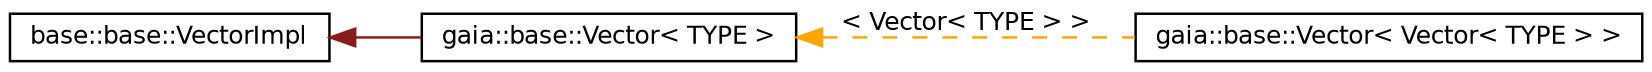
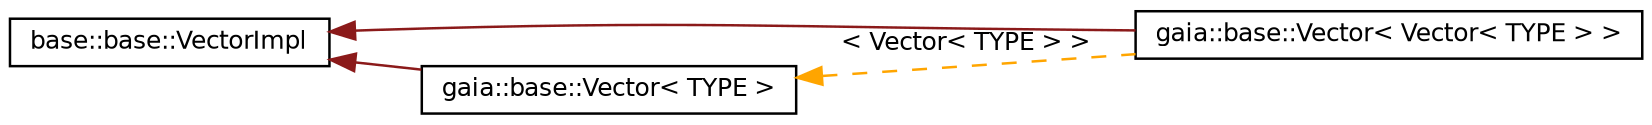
none -> (745, 25)
